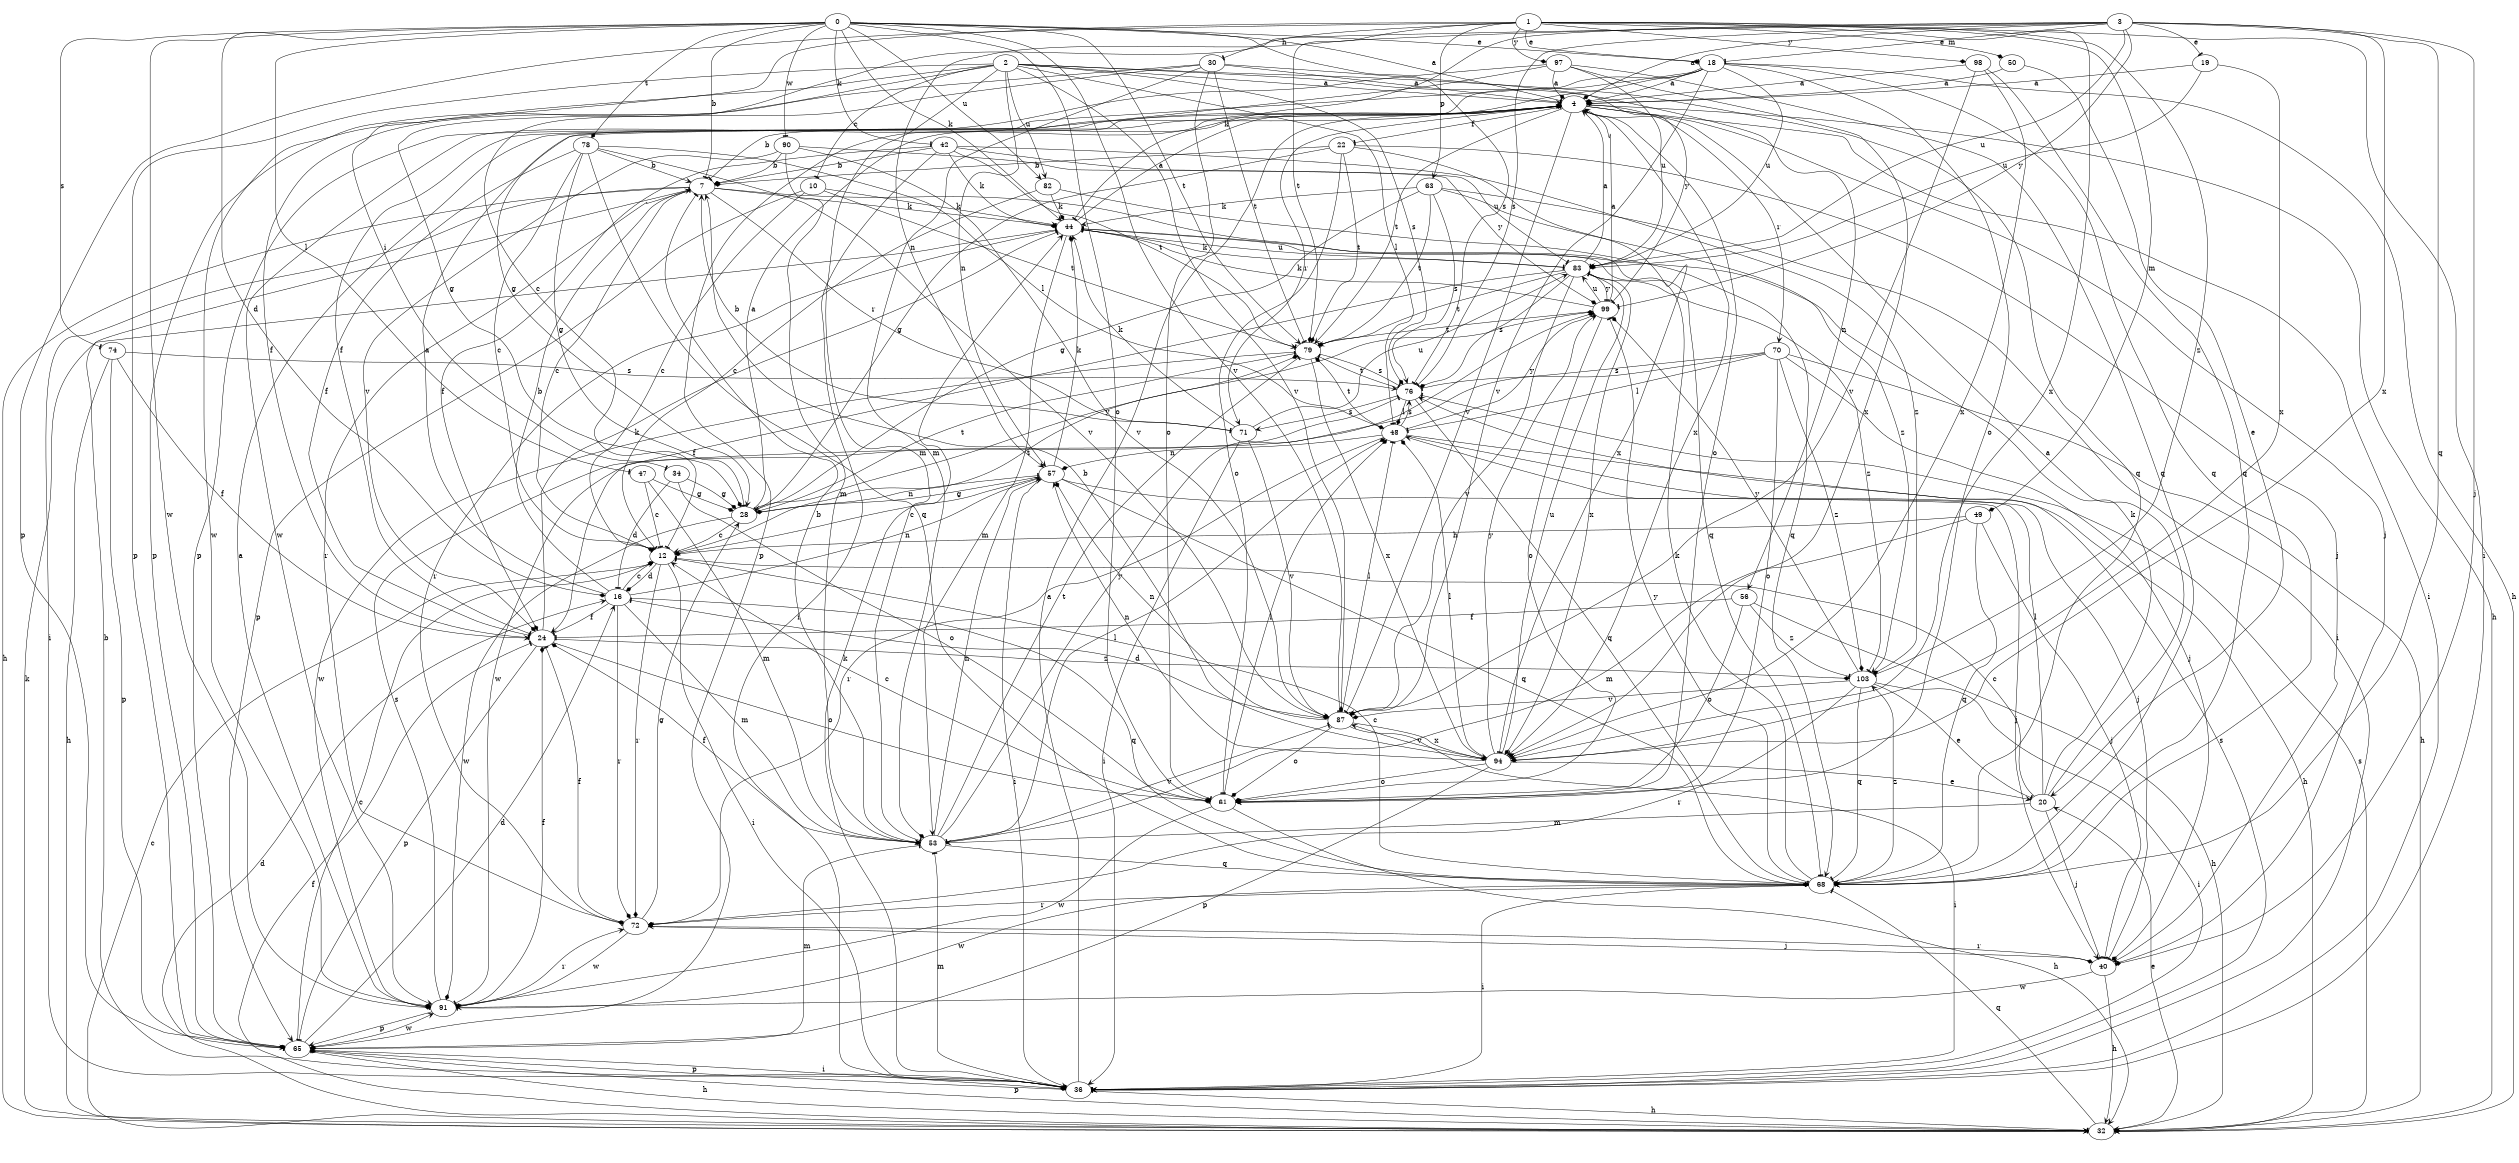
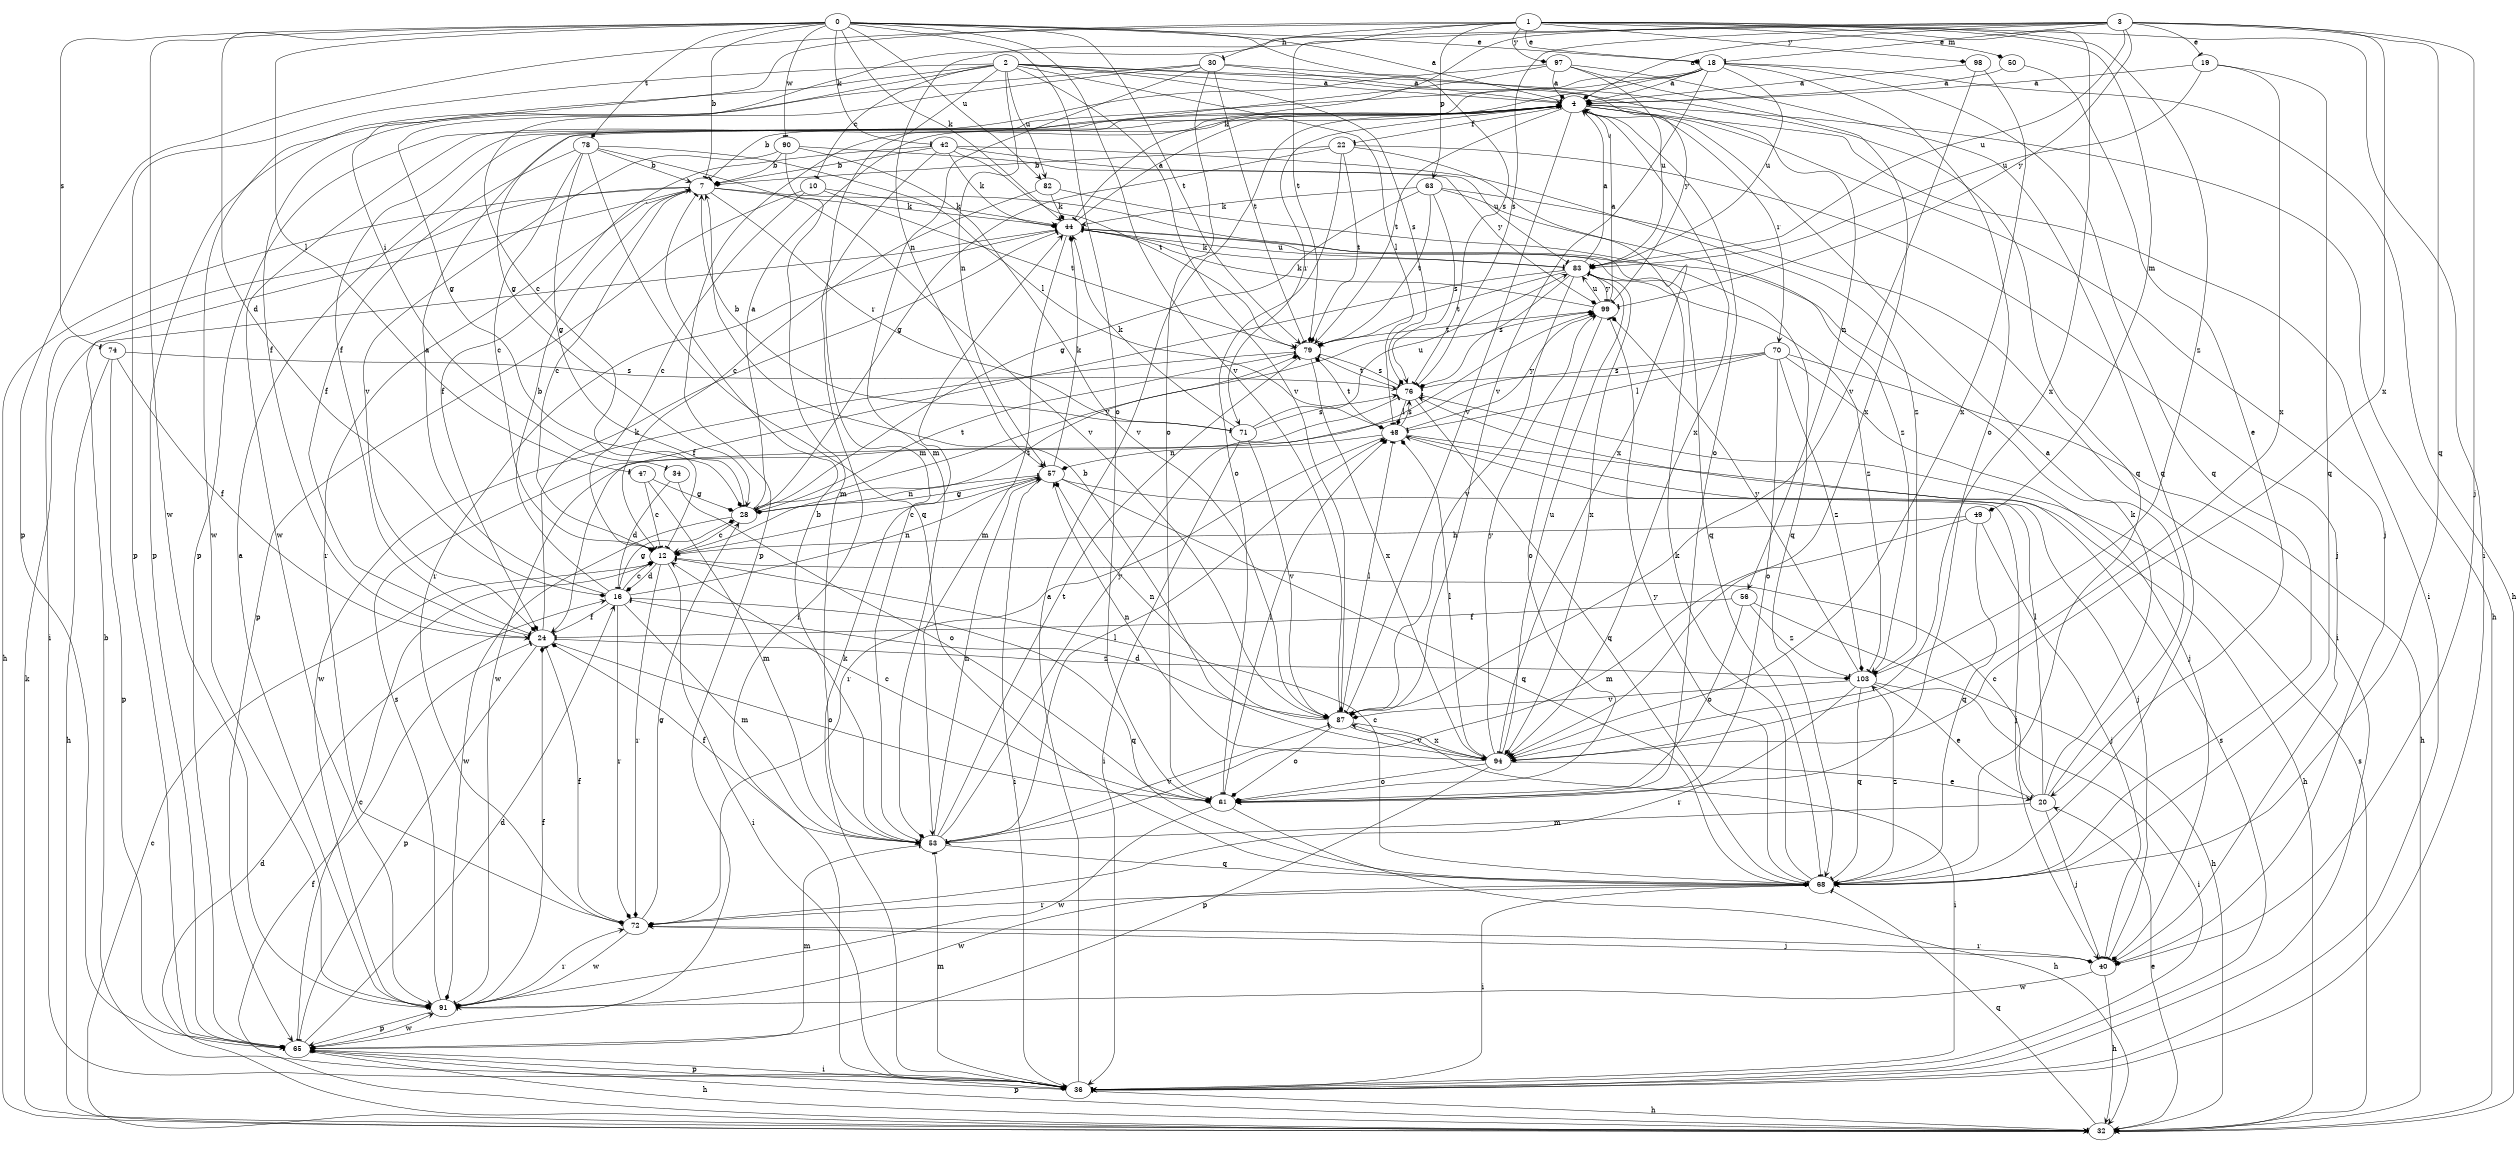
(1330, 414) -> (1312, 411)
(710, 490) -> (662, 541)
(2245, 568) -> (2329, 605)
